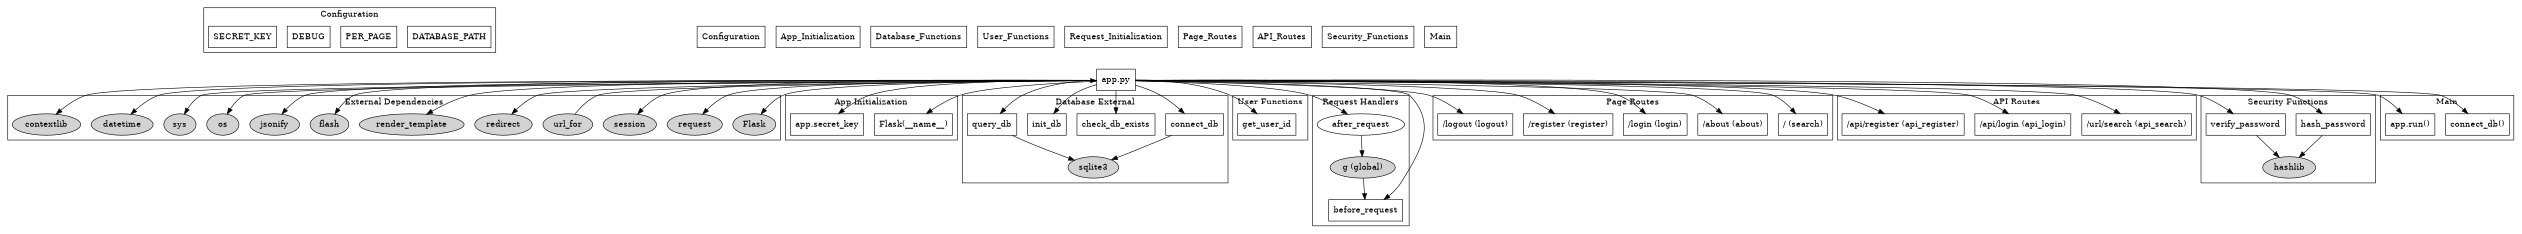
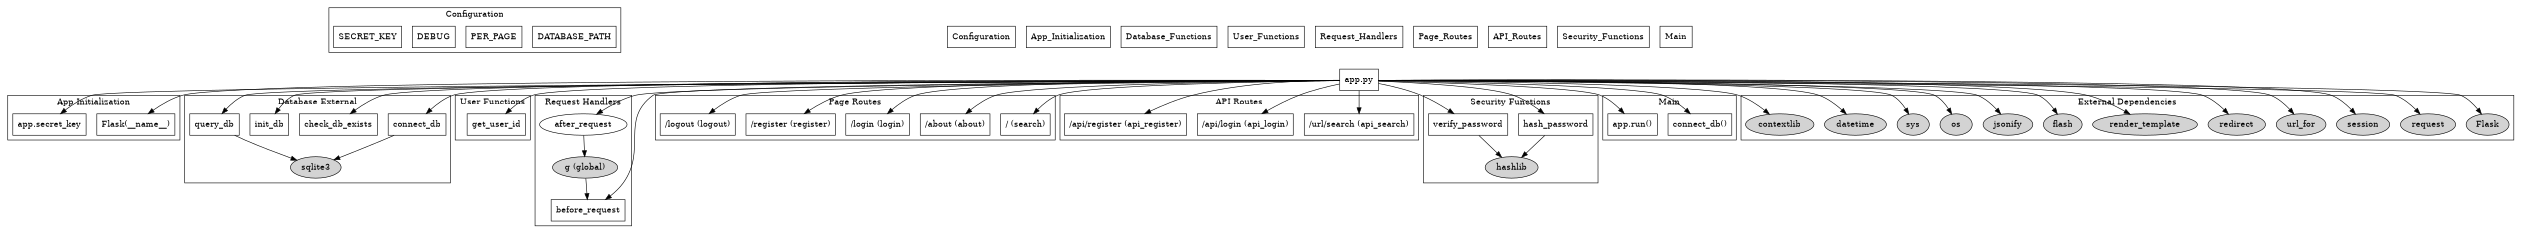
(1116, 37) -> (1359, 37)
(829, 84) -> (1837, 81)
